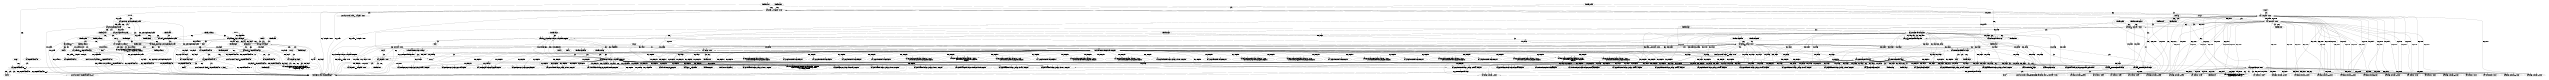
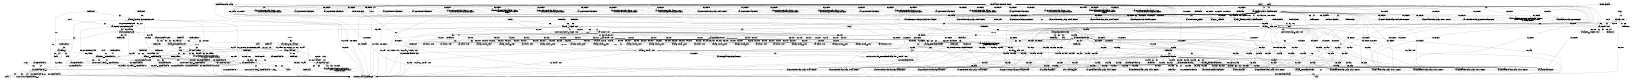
none -> (306, 23)
(126, 28) -> (136, 24)
(2335, 30) -> (686, 34)
(240, 36) -> (291, 41)
none -> (669, 36)
(1240, 36) -> (1048, 63)
(2397, 38) -> (739, 30)
(168, 39) -> (177, 44)
(1913, 39) -> (1212, 63)
(120, 44) -> (195, 51)
(247, 44) -> (159, 51)
(505, 45) -> (1597, 30)
(2205, 46) -> (538, 23)
none -> (103, 51)
(790, 52) -> (687, 54)
(805, 52) -> (725, 14)
(76, 55) -> (93, 60)
(97, 55) -> (107, 60)
(604, 55) -> (1314, 14)
(1706, 55) -> (1010, 48)
(174, 64) -> (95, 65)
(613, 64) -> (1314, 16)
(1626, 64) -> (1263, 61)
(2310, 72) -> (733, 41)
